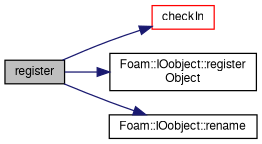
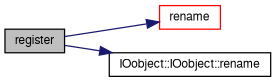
(183, 17) -> (190, 17)
(183, 72) -> none
(183, 127) -> (190, 65)
